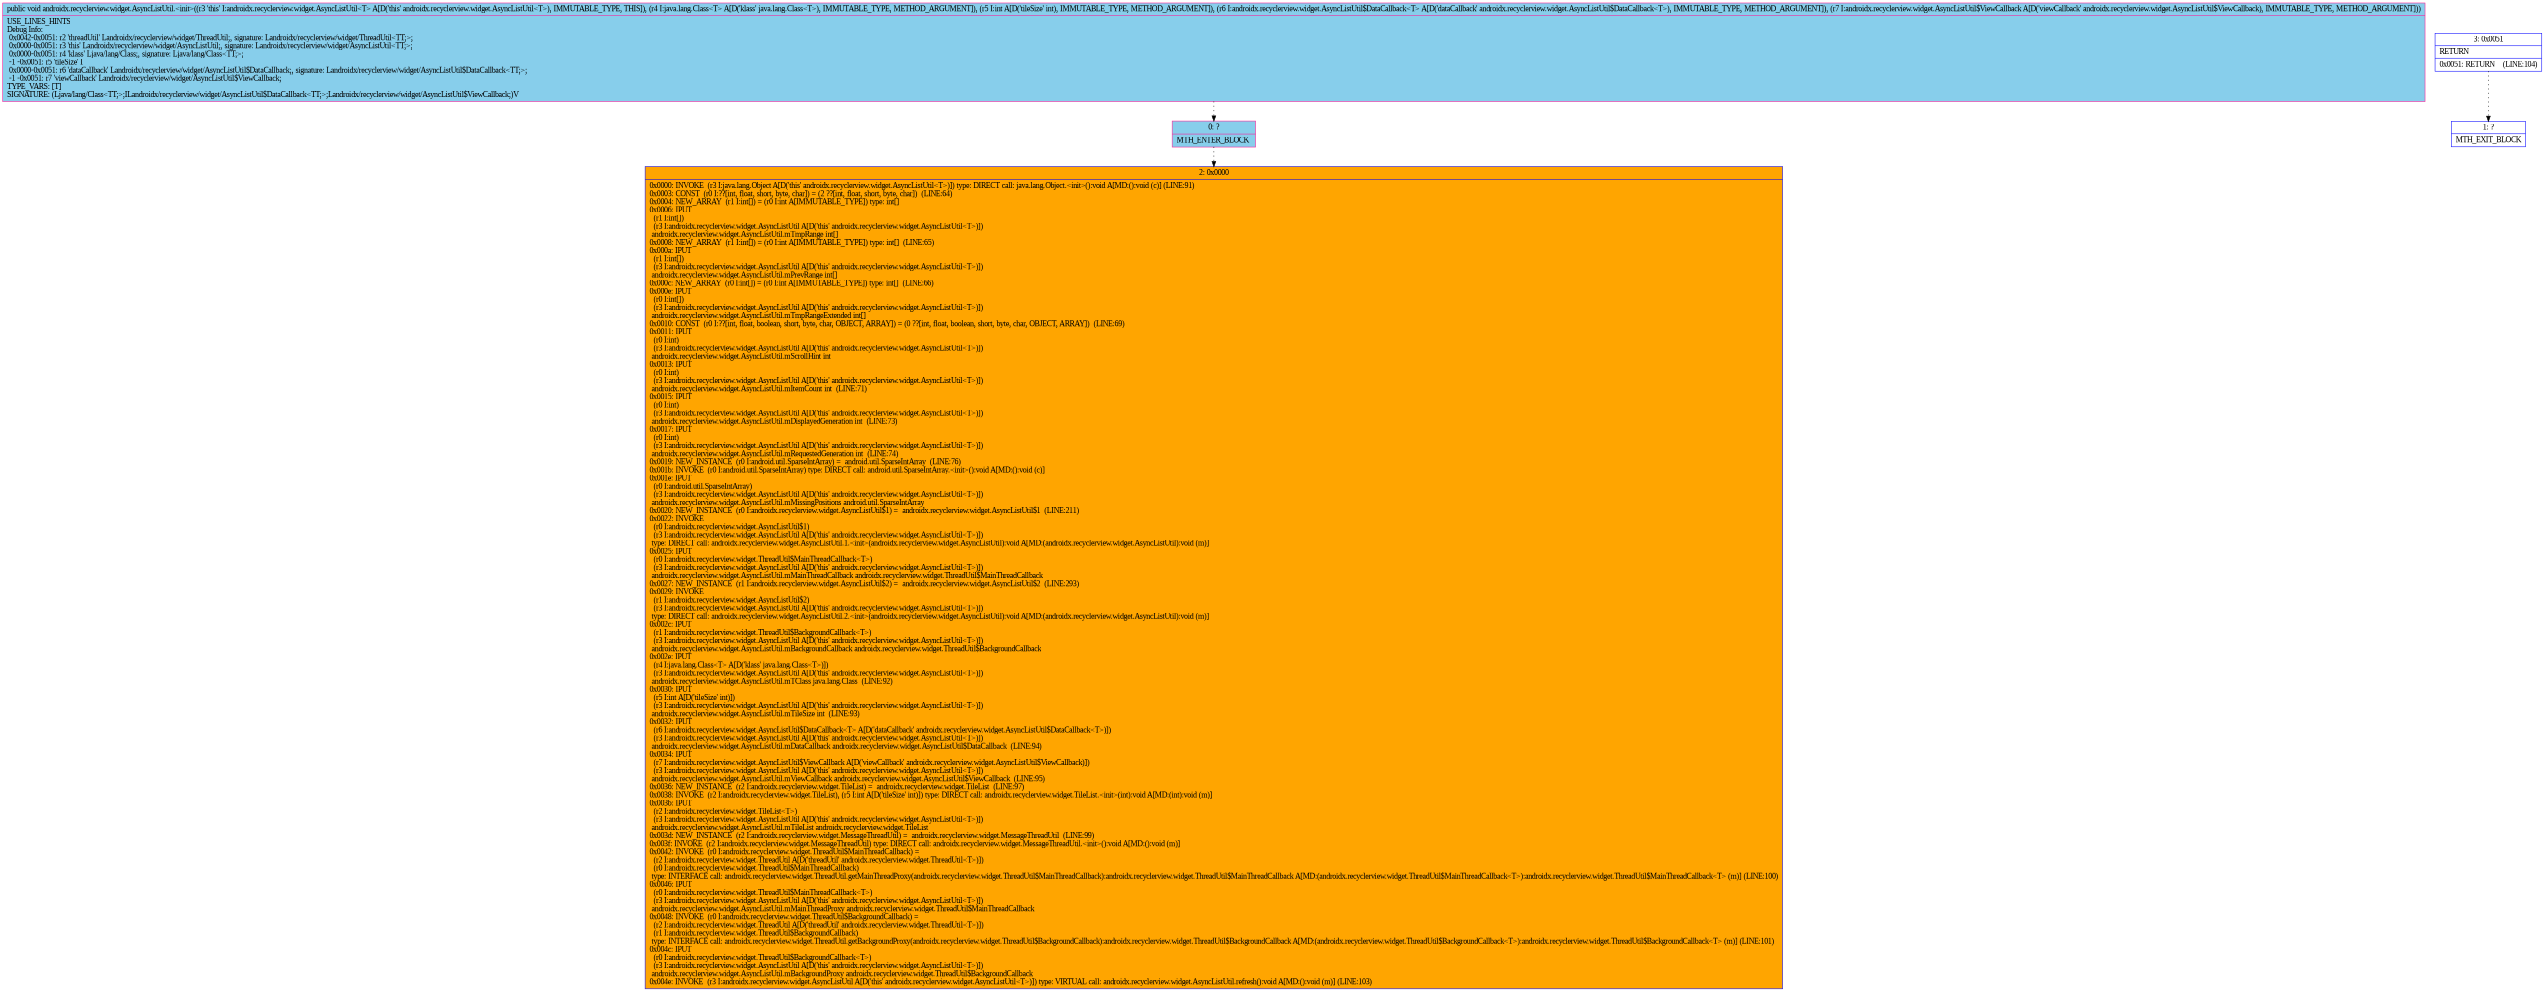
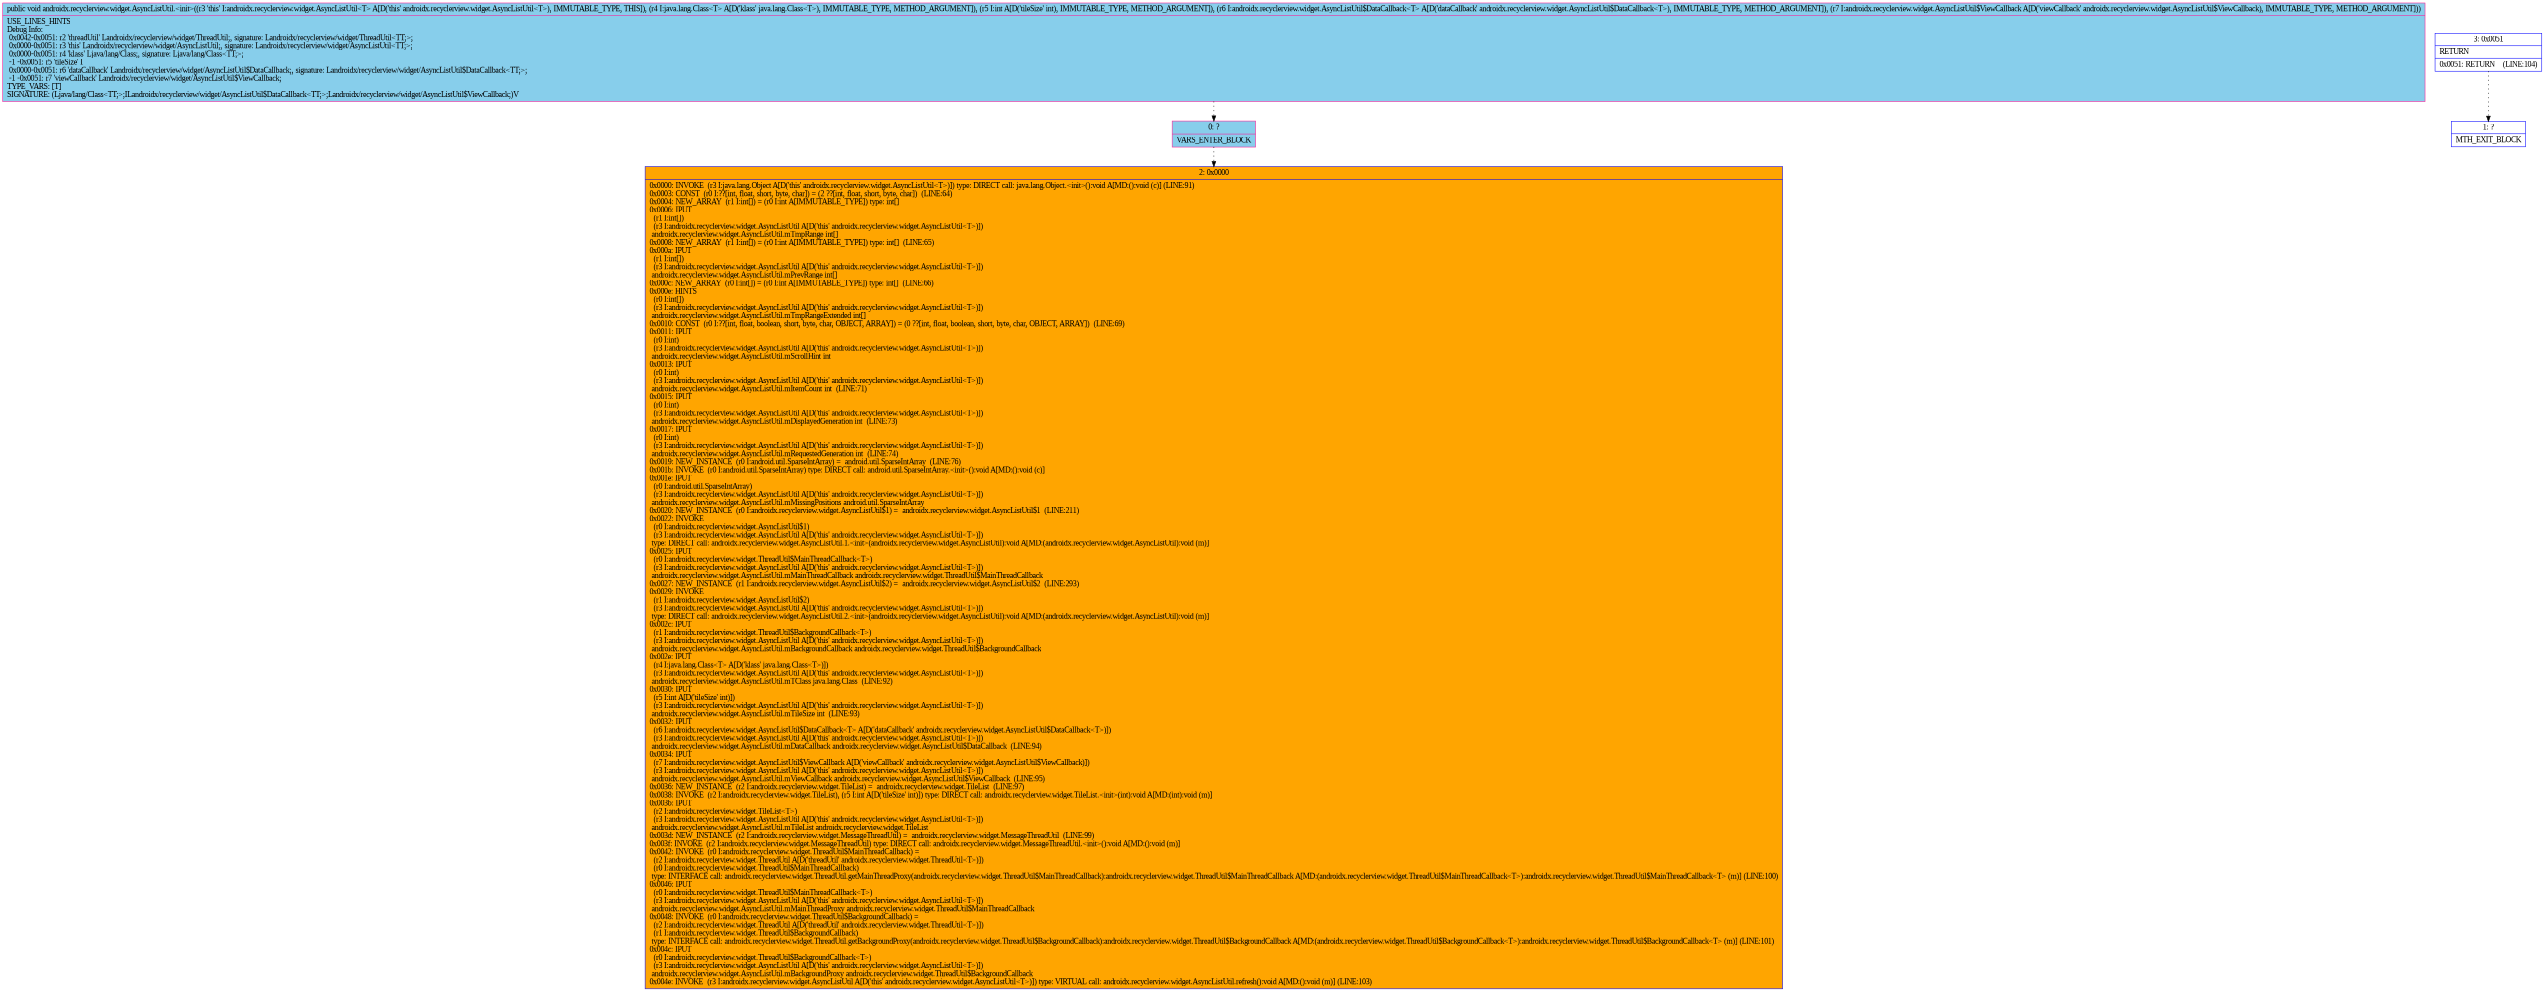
(1213, 140) -> (1214, 140)
(672, 291) -> (675, 291)
